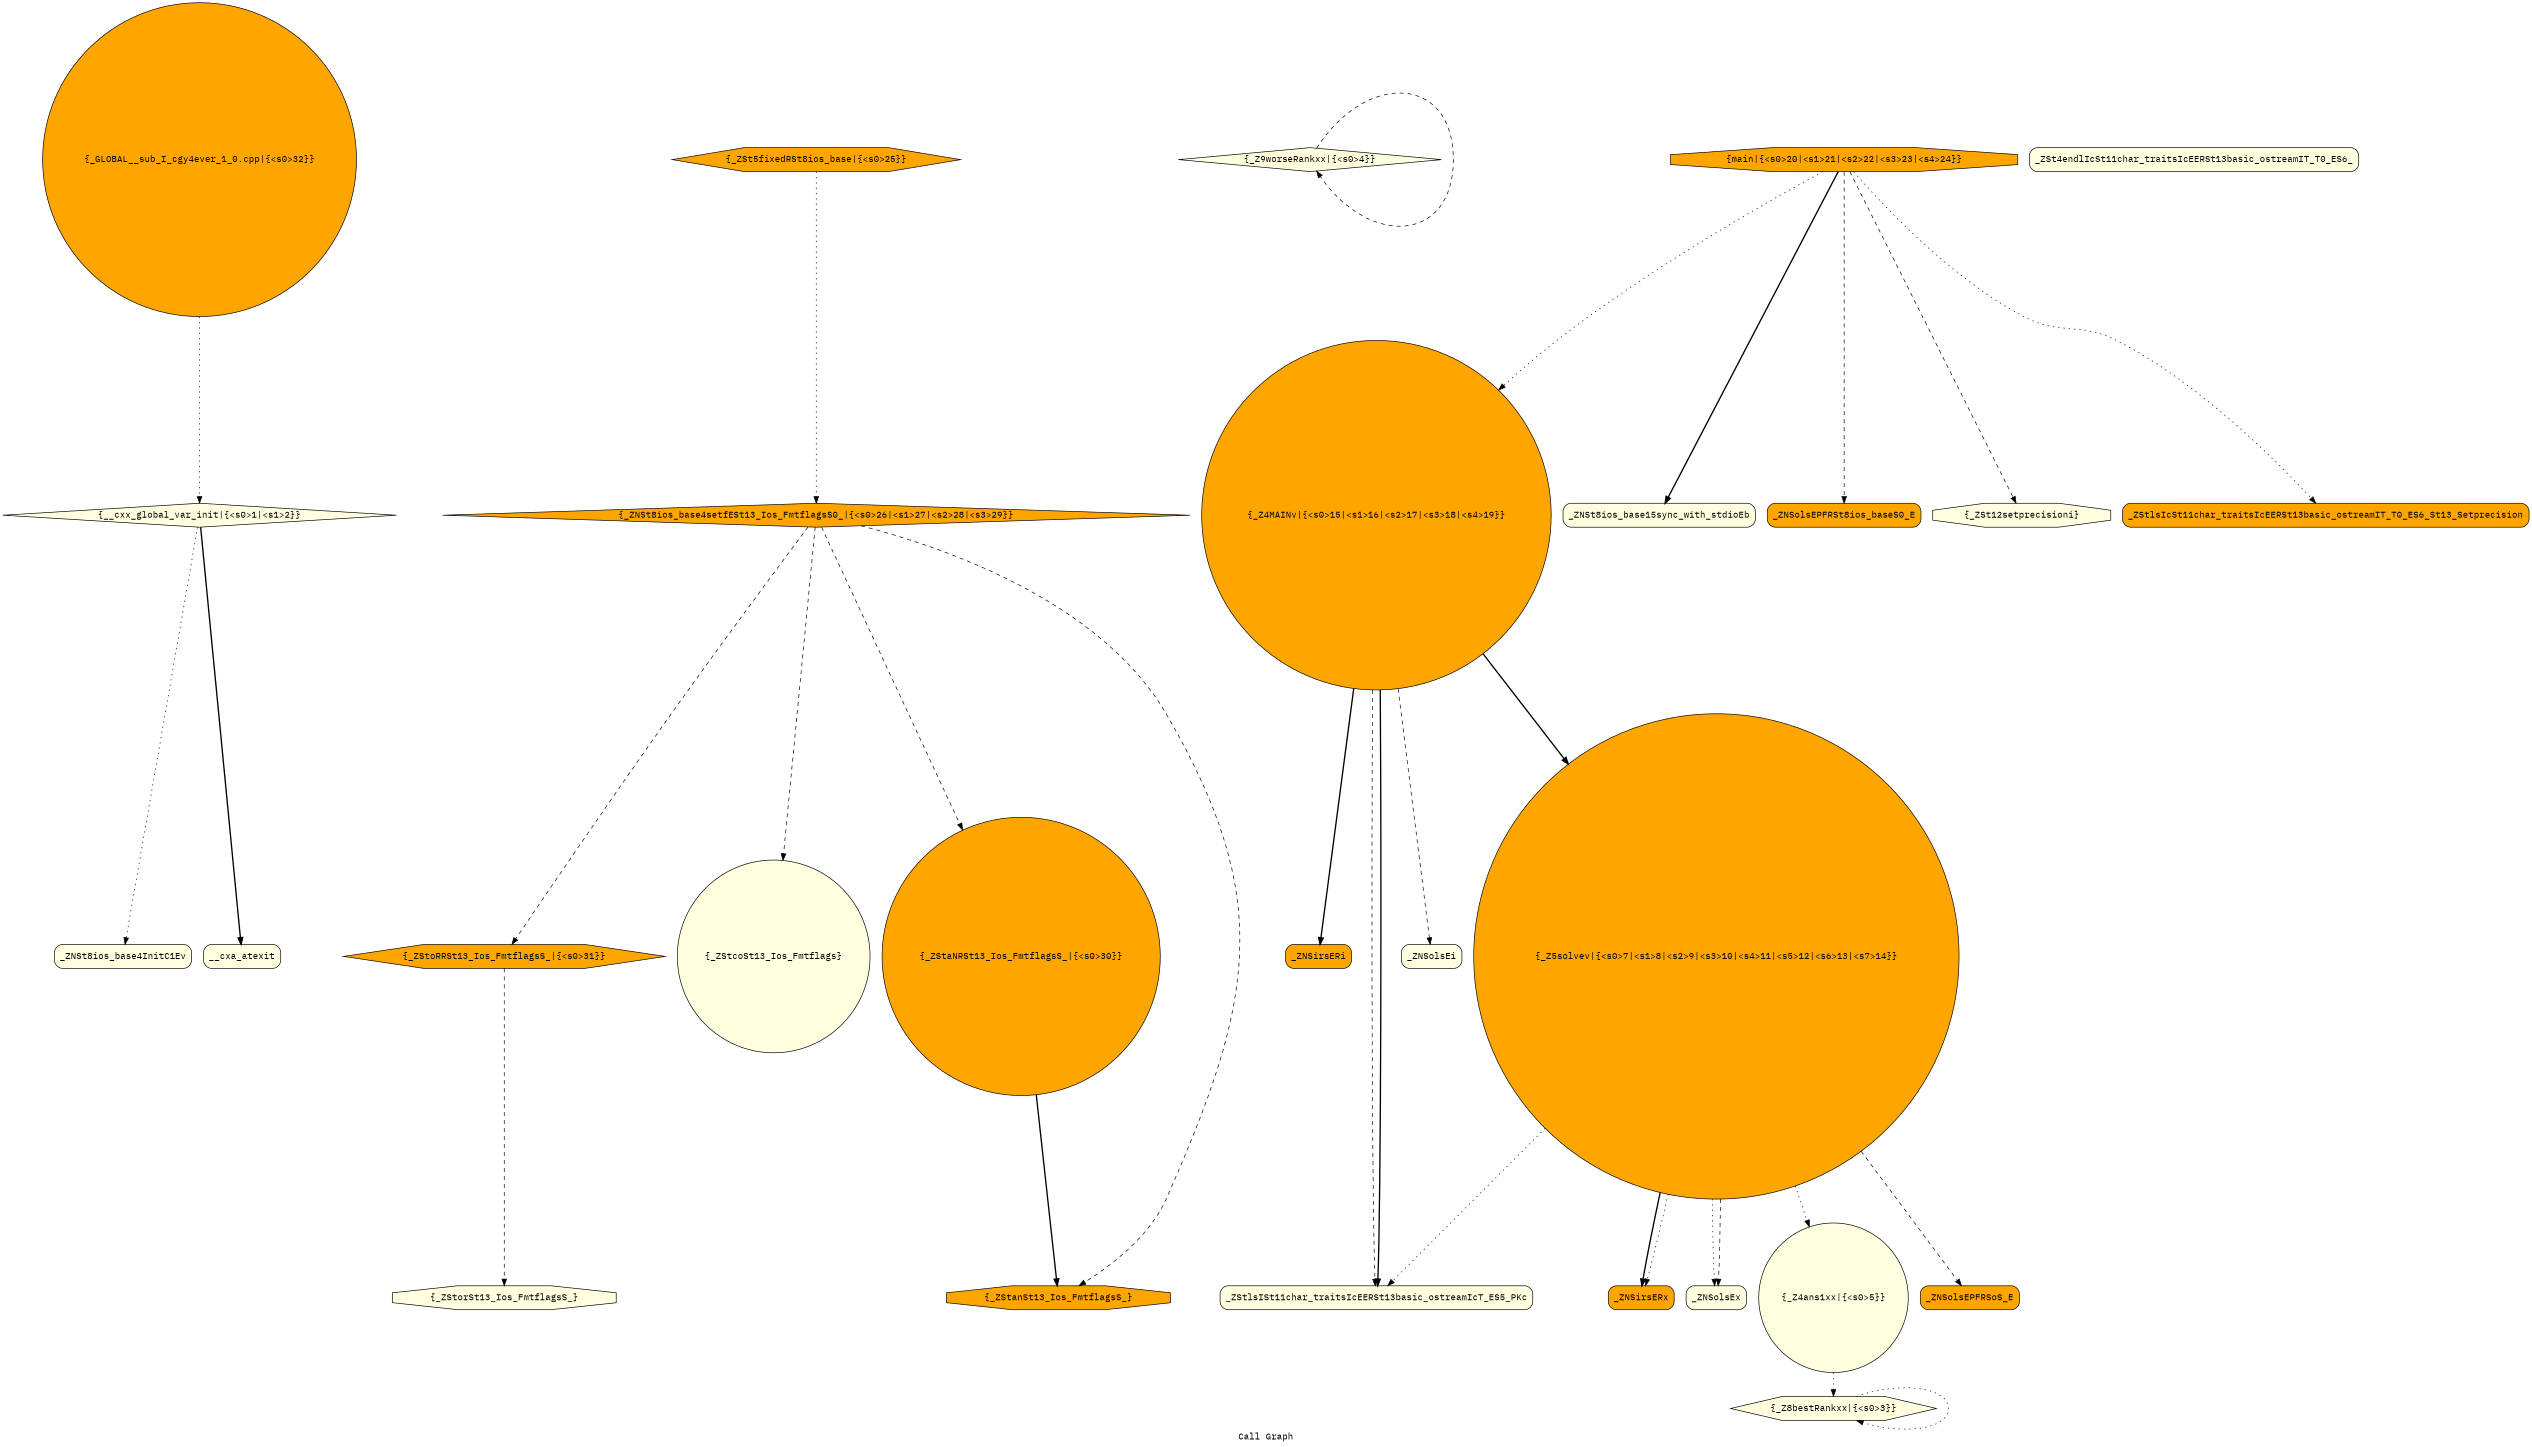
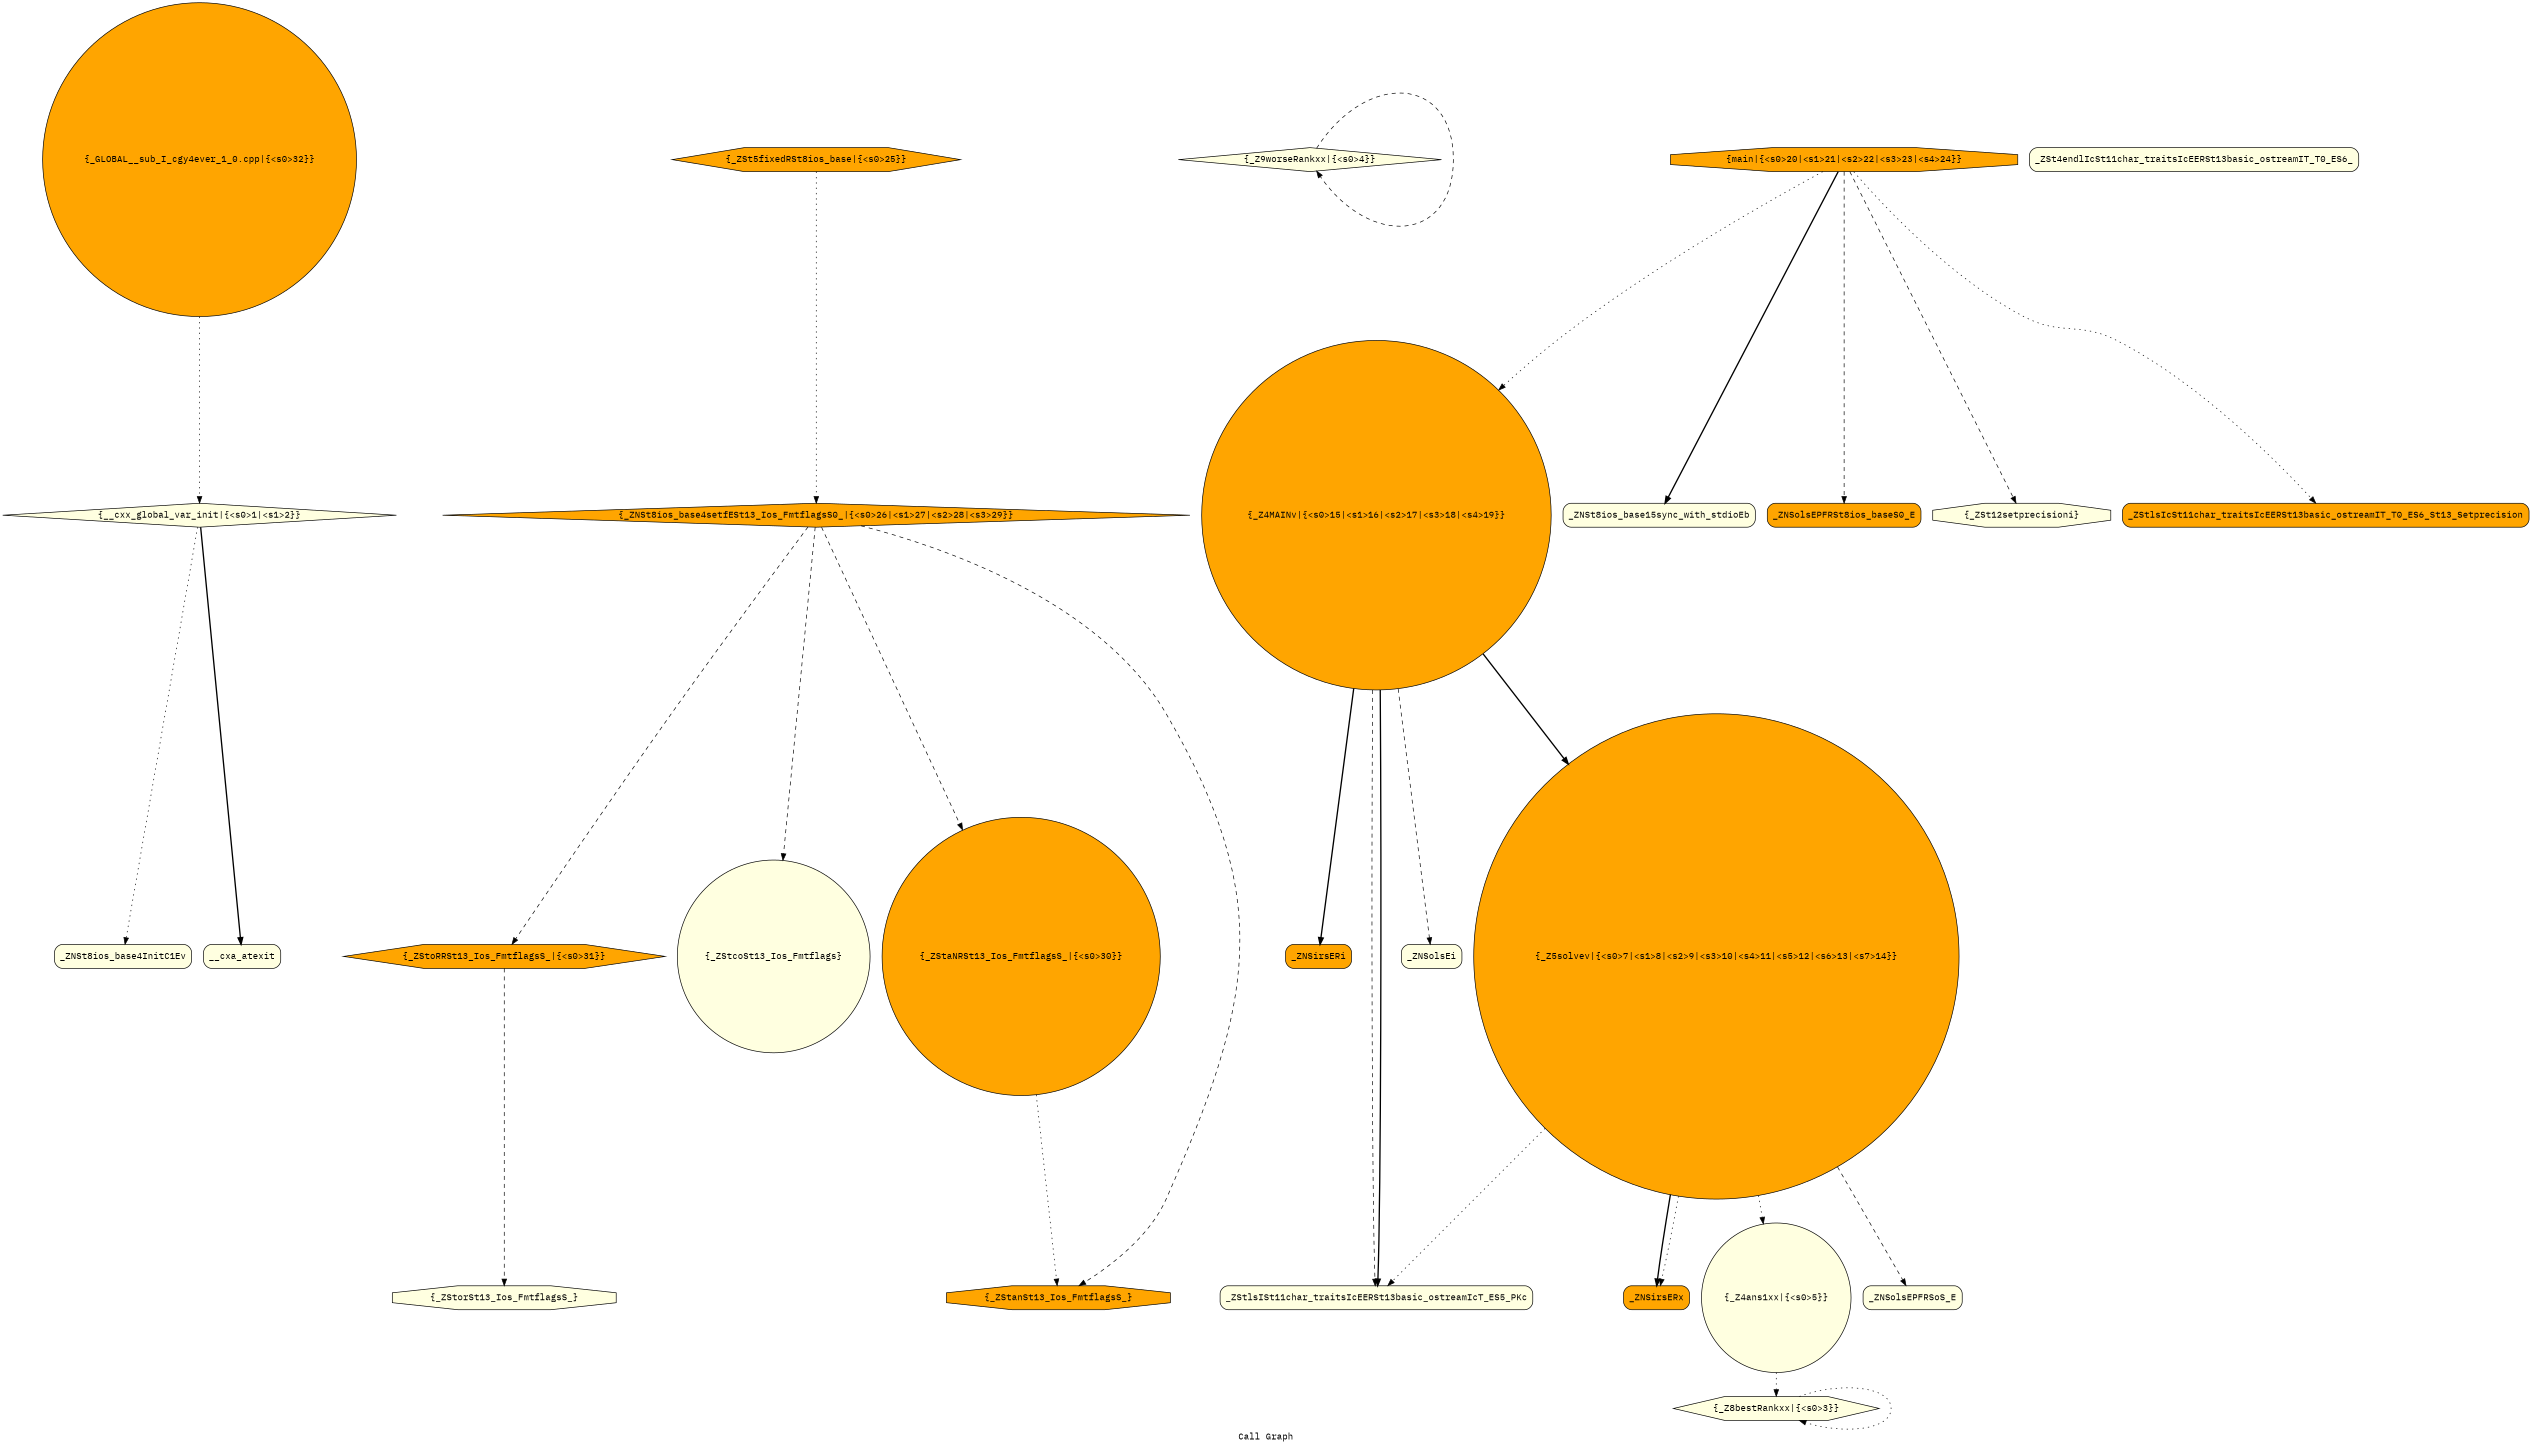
(1046, 1187) -> (1046, 1187)
(1716, 1298) -> none
(1970, 1298) -> (1913, 1298)
